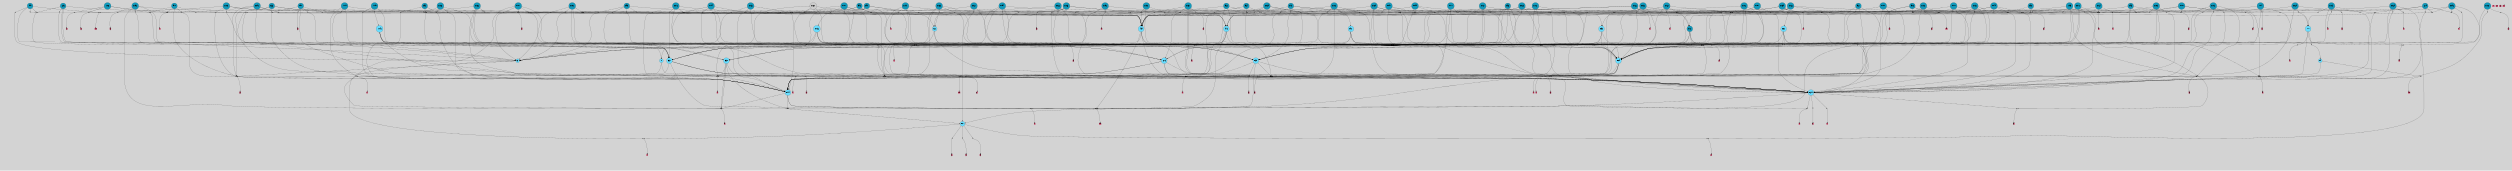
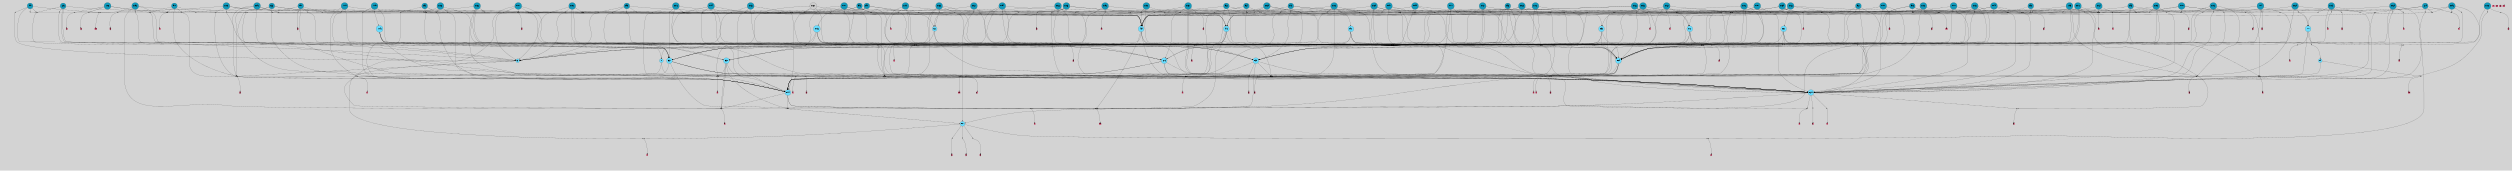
(1690, 29) -> (1690, 29)
